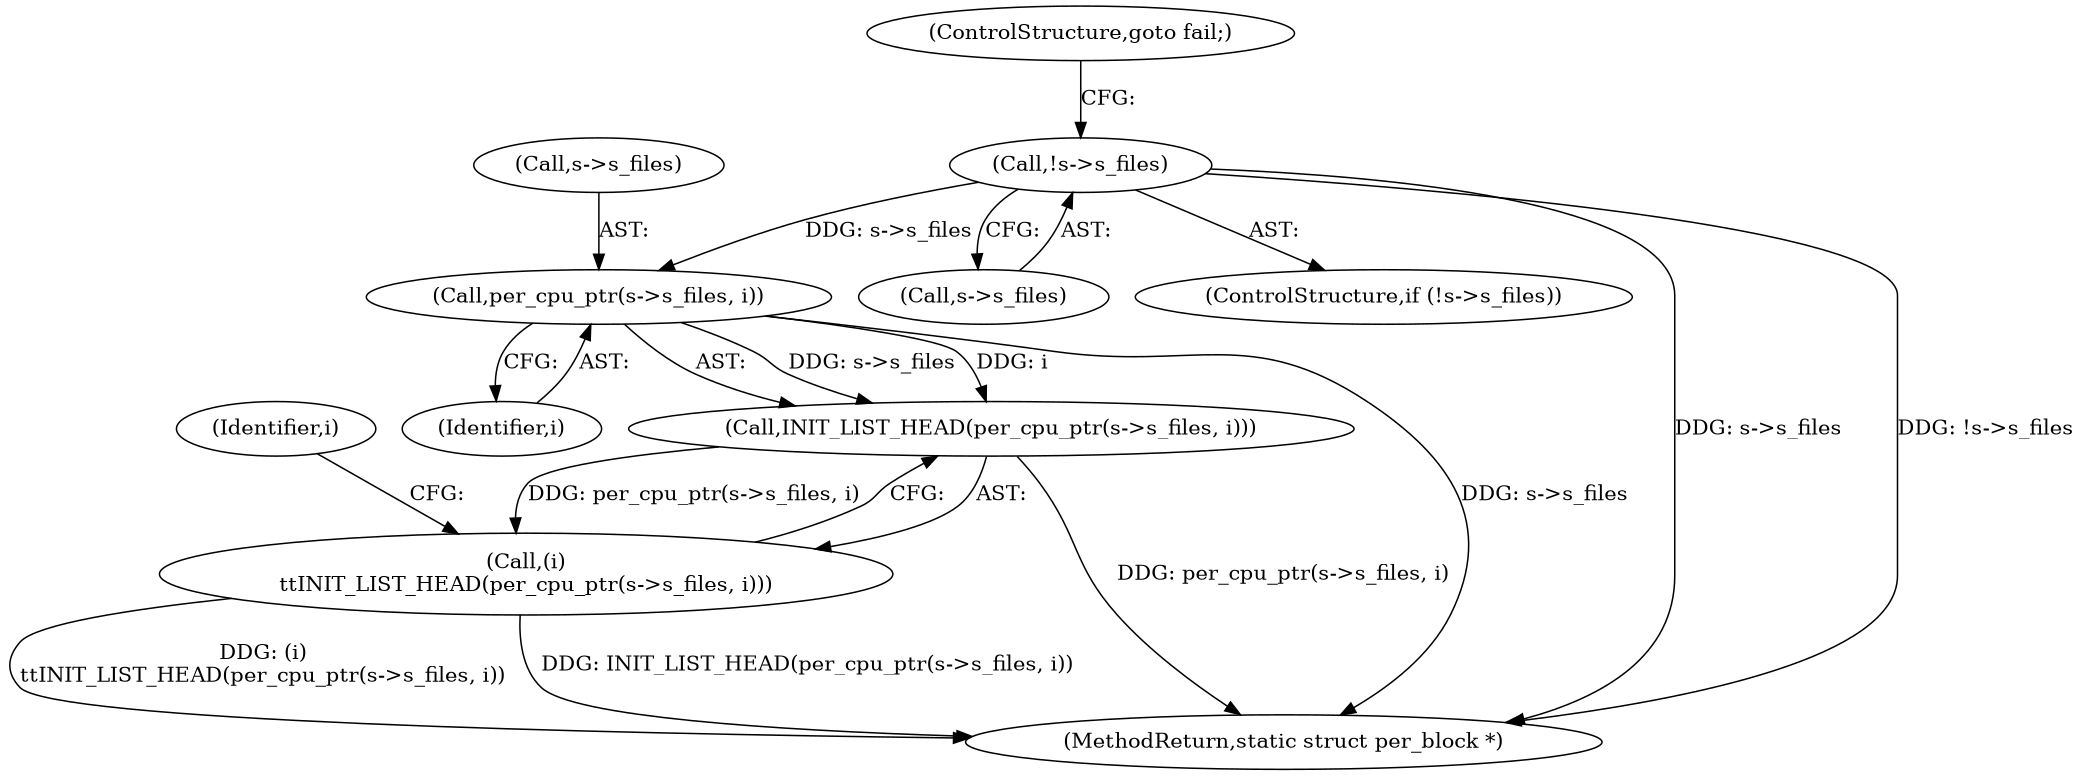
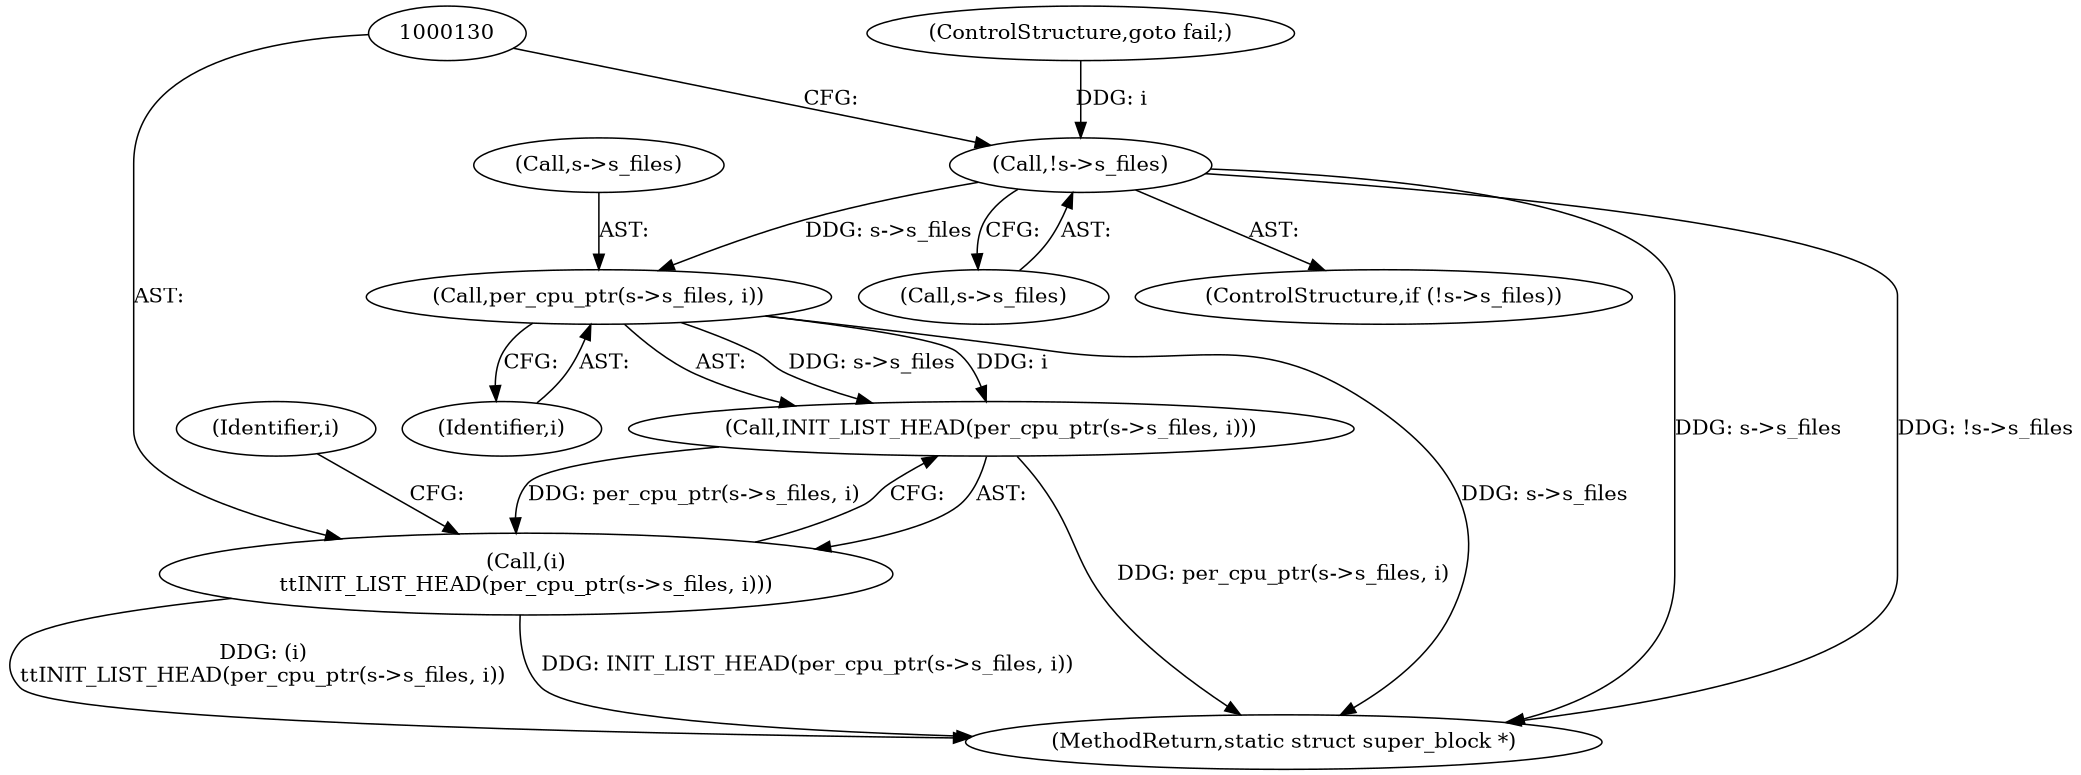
none -> (447, 33)
(1112, 99) -> (1112, 99)
(1284, 742) -> (1284, 742)
